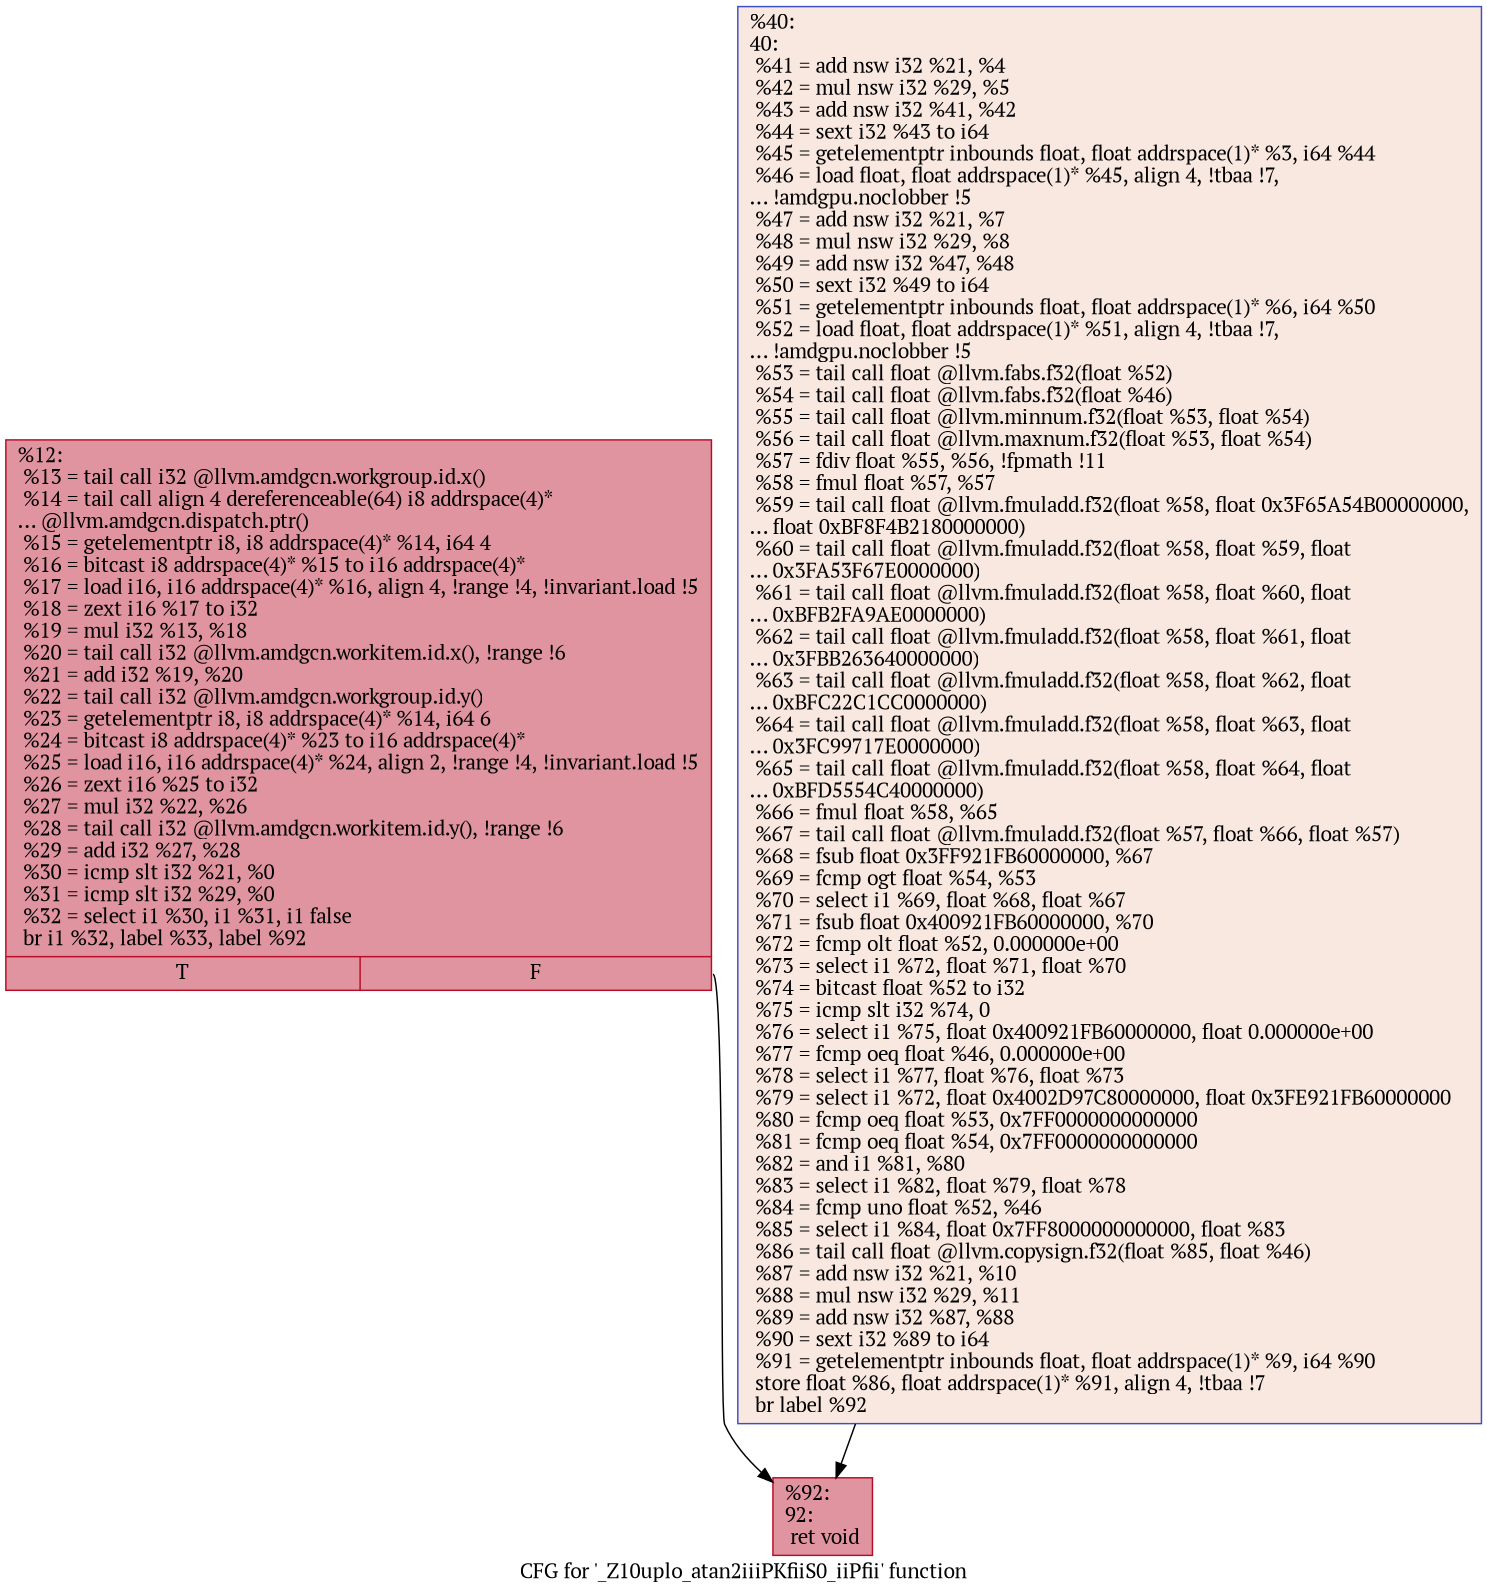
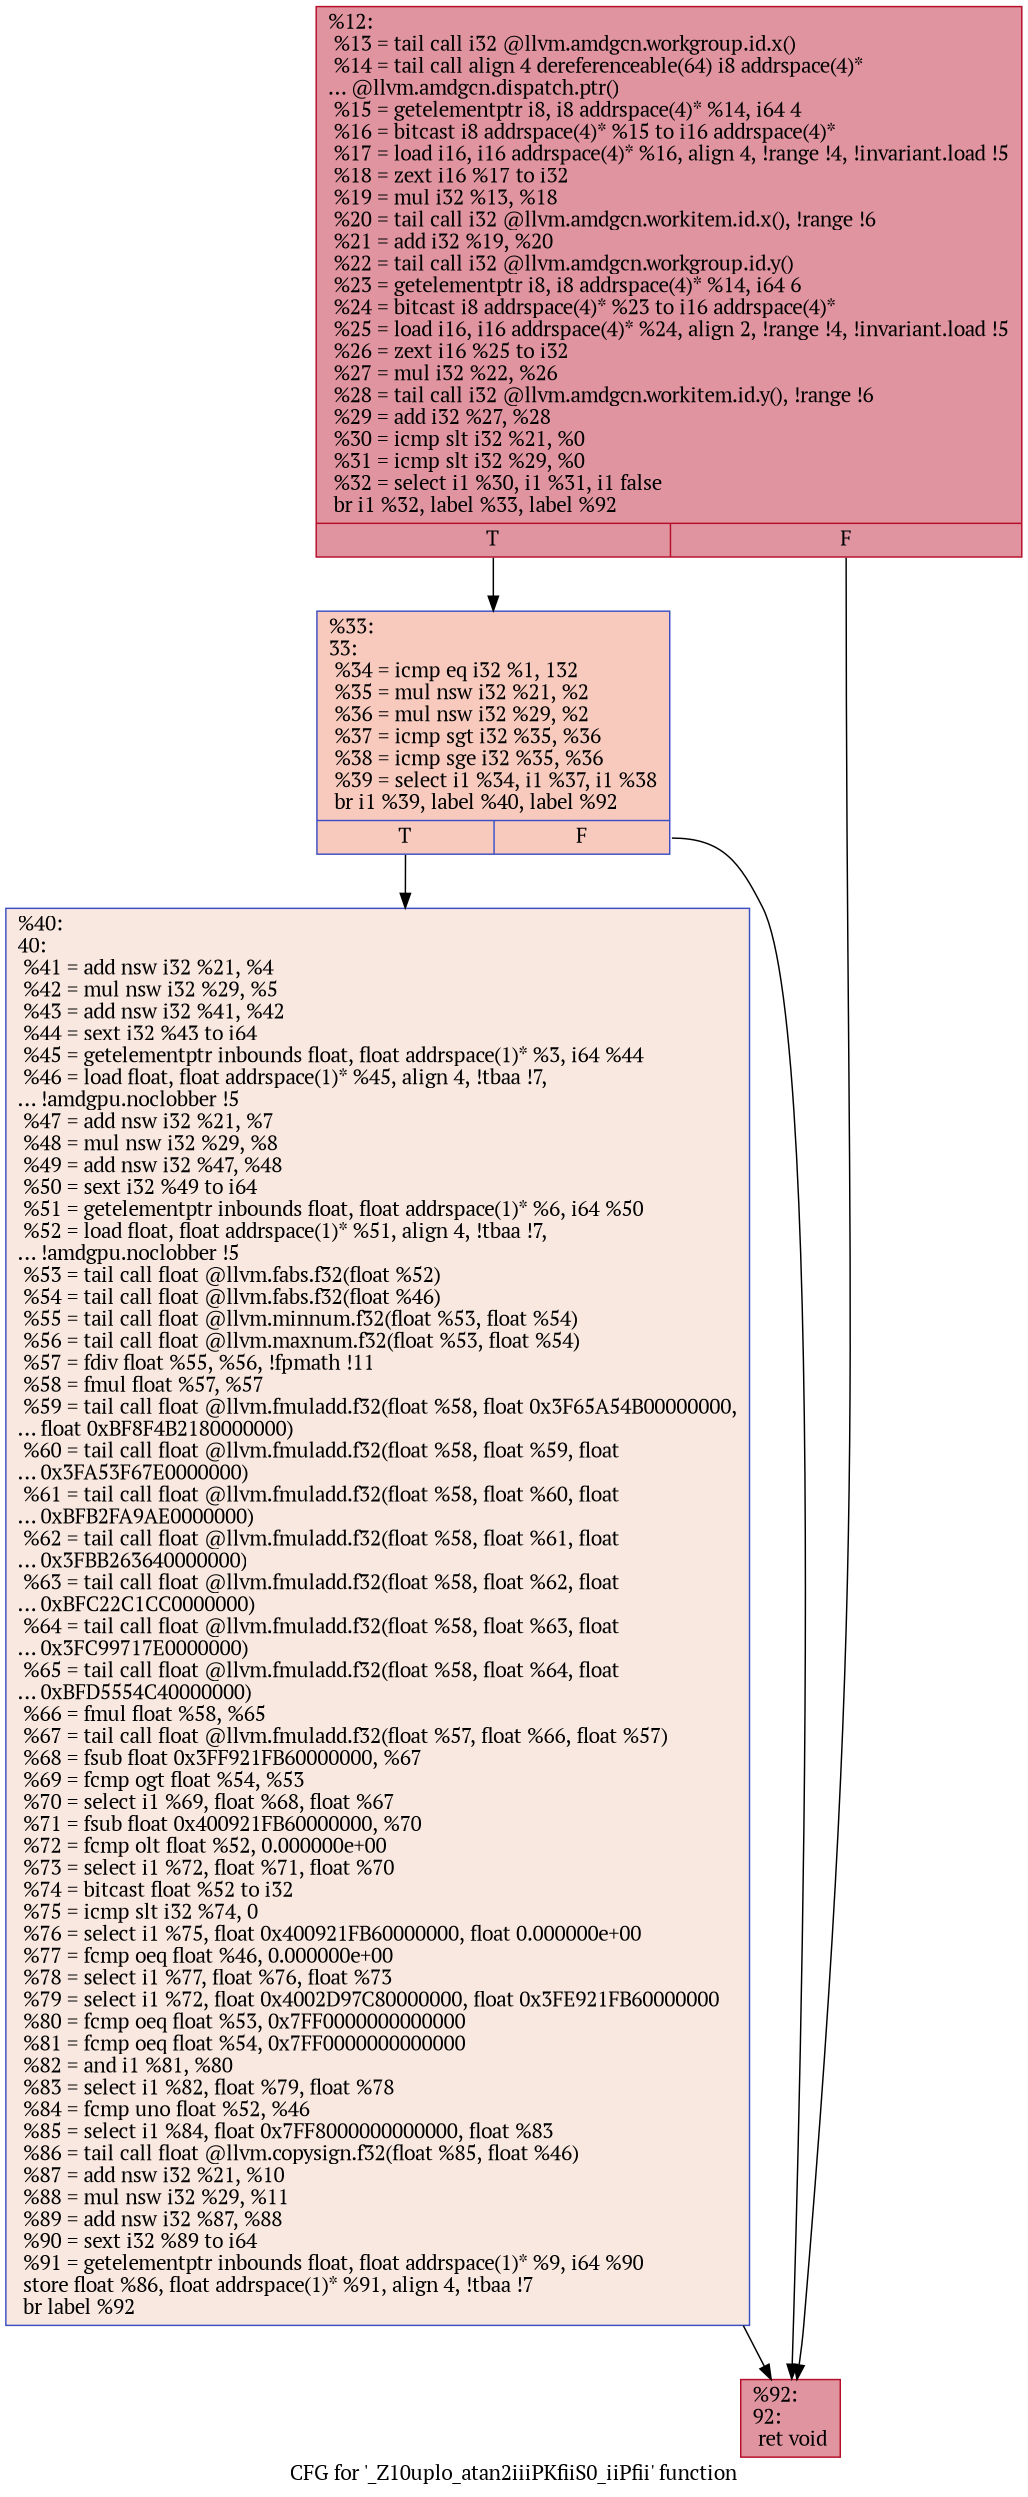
none -> (493, 733)
